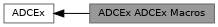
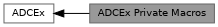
(152, 13) -> (152, 13)
